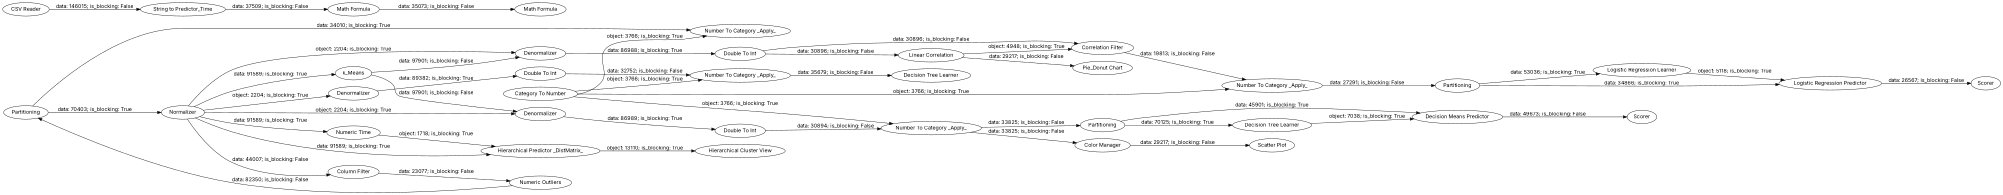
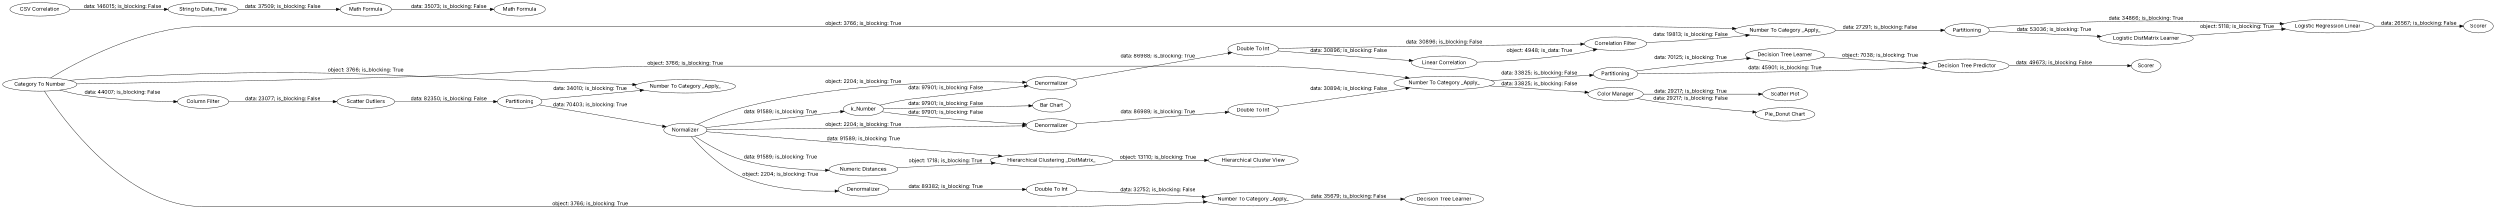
(26, 9) -> (40, 9)
(183, 9) -> (203, 9)
(1026, 47) -> (1539, 51)
(1016, 62) -> (1695, 106)
(1642, 70) -> (2146, 38)
(354, 73) -> (863, 109)
(1830, 83) -> (2328, 26)
none -> (1051, 105)
(1457, 117) -> (1967, 66)
(354, 133) -> (863, 169)
(1178, 143) -> (1691, 91)
(540, 151) -> (1051, 160)
(248, 168) -> (116, 99)
(540, 183) -> (366, 102)
